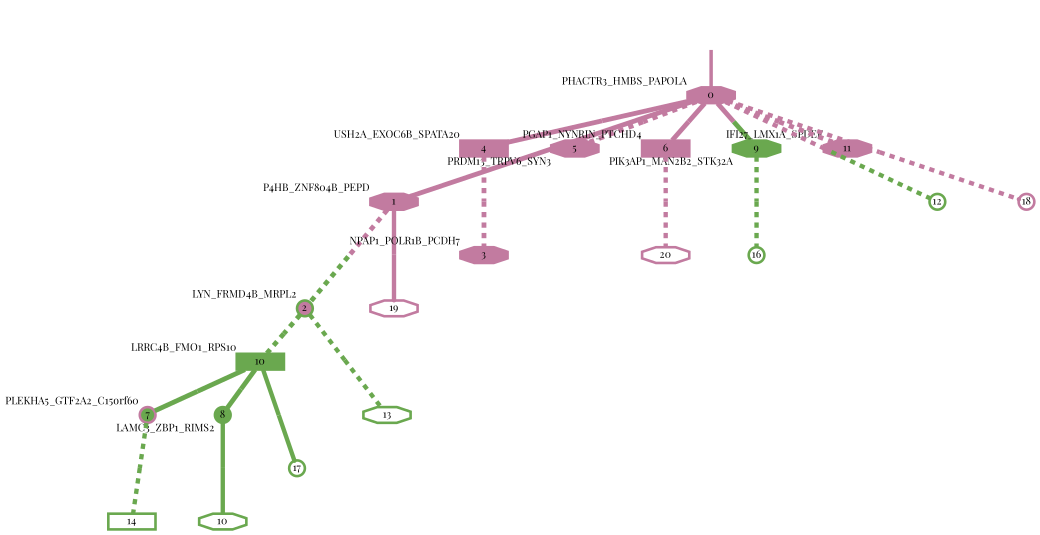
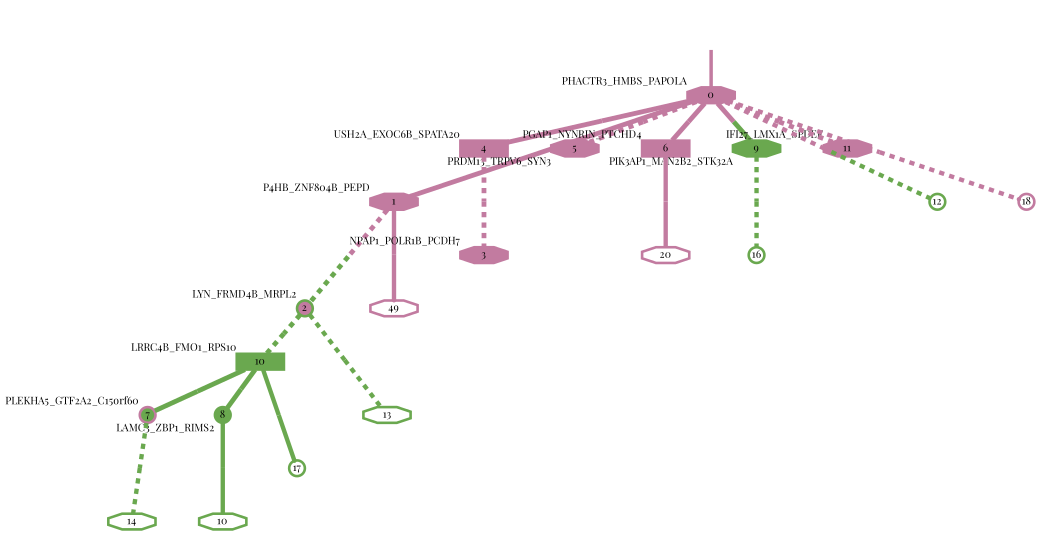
(666, 202) -> (666, 202)
(394, 308) -> (394, 308)
(132, 522) -> (132, 522)
